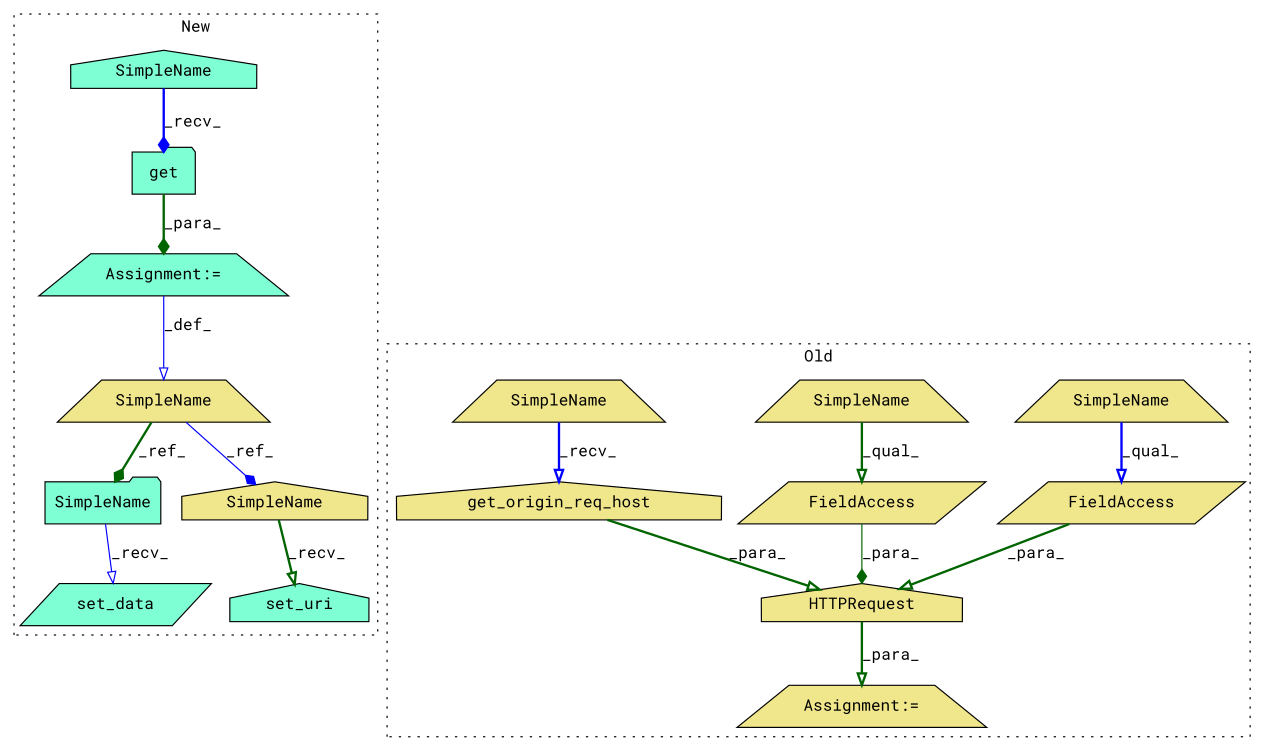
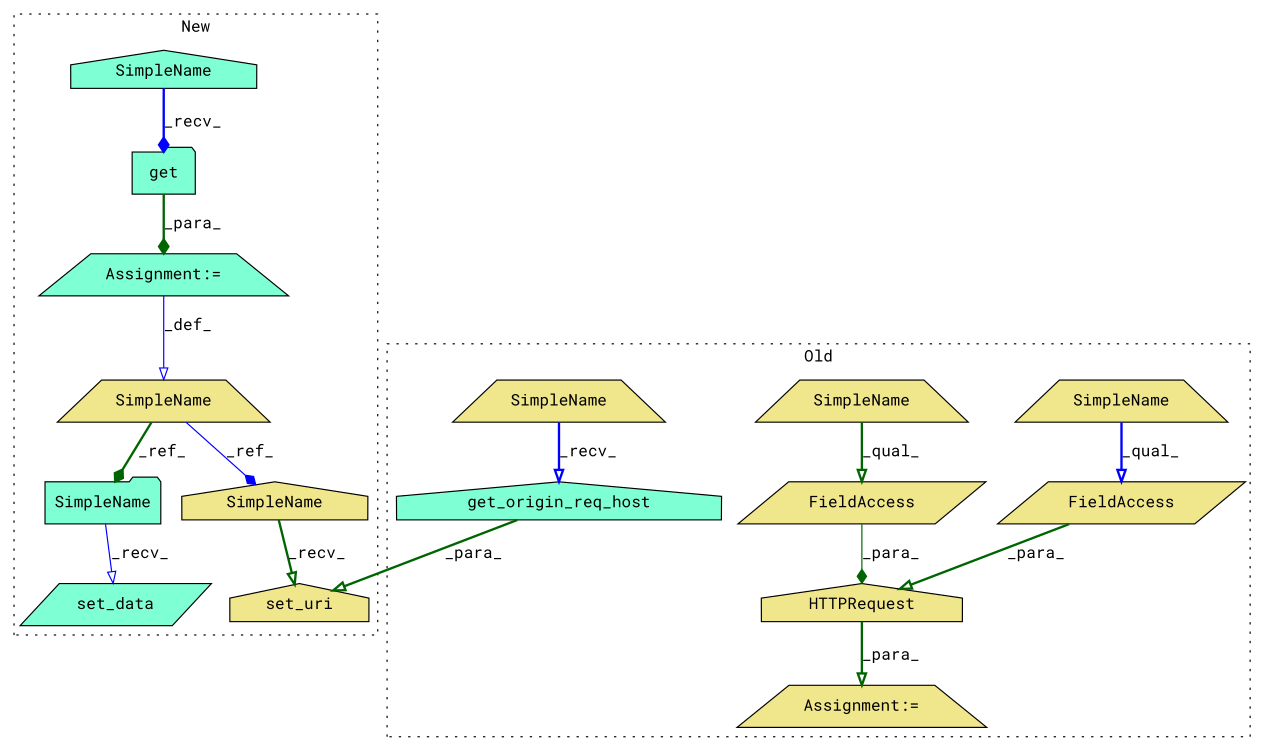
(559, 503) -> (559, 503)
(708, 553) -> (431, 553)
(299, 605) -> (299, 605)
